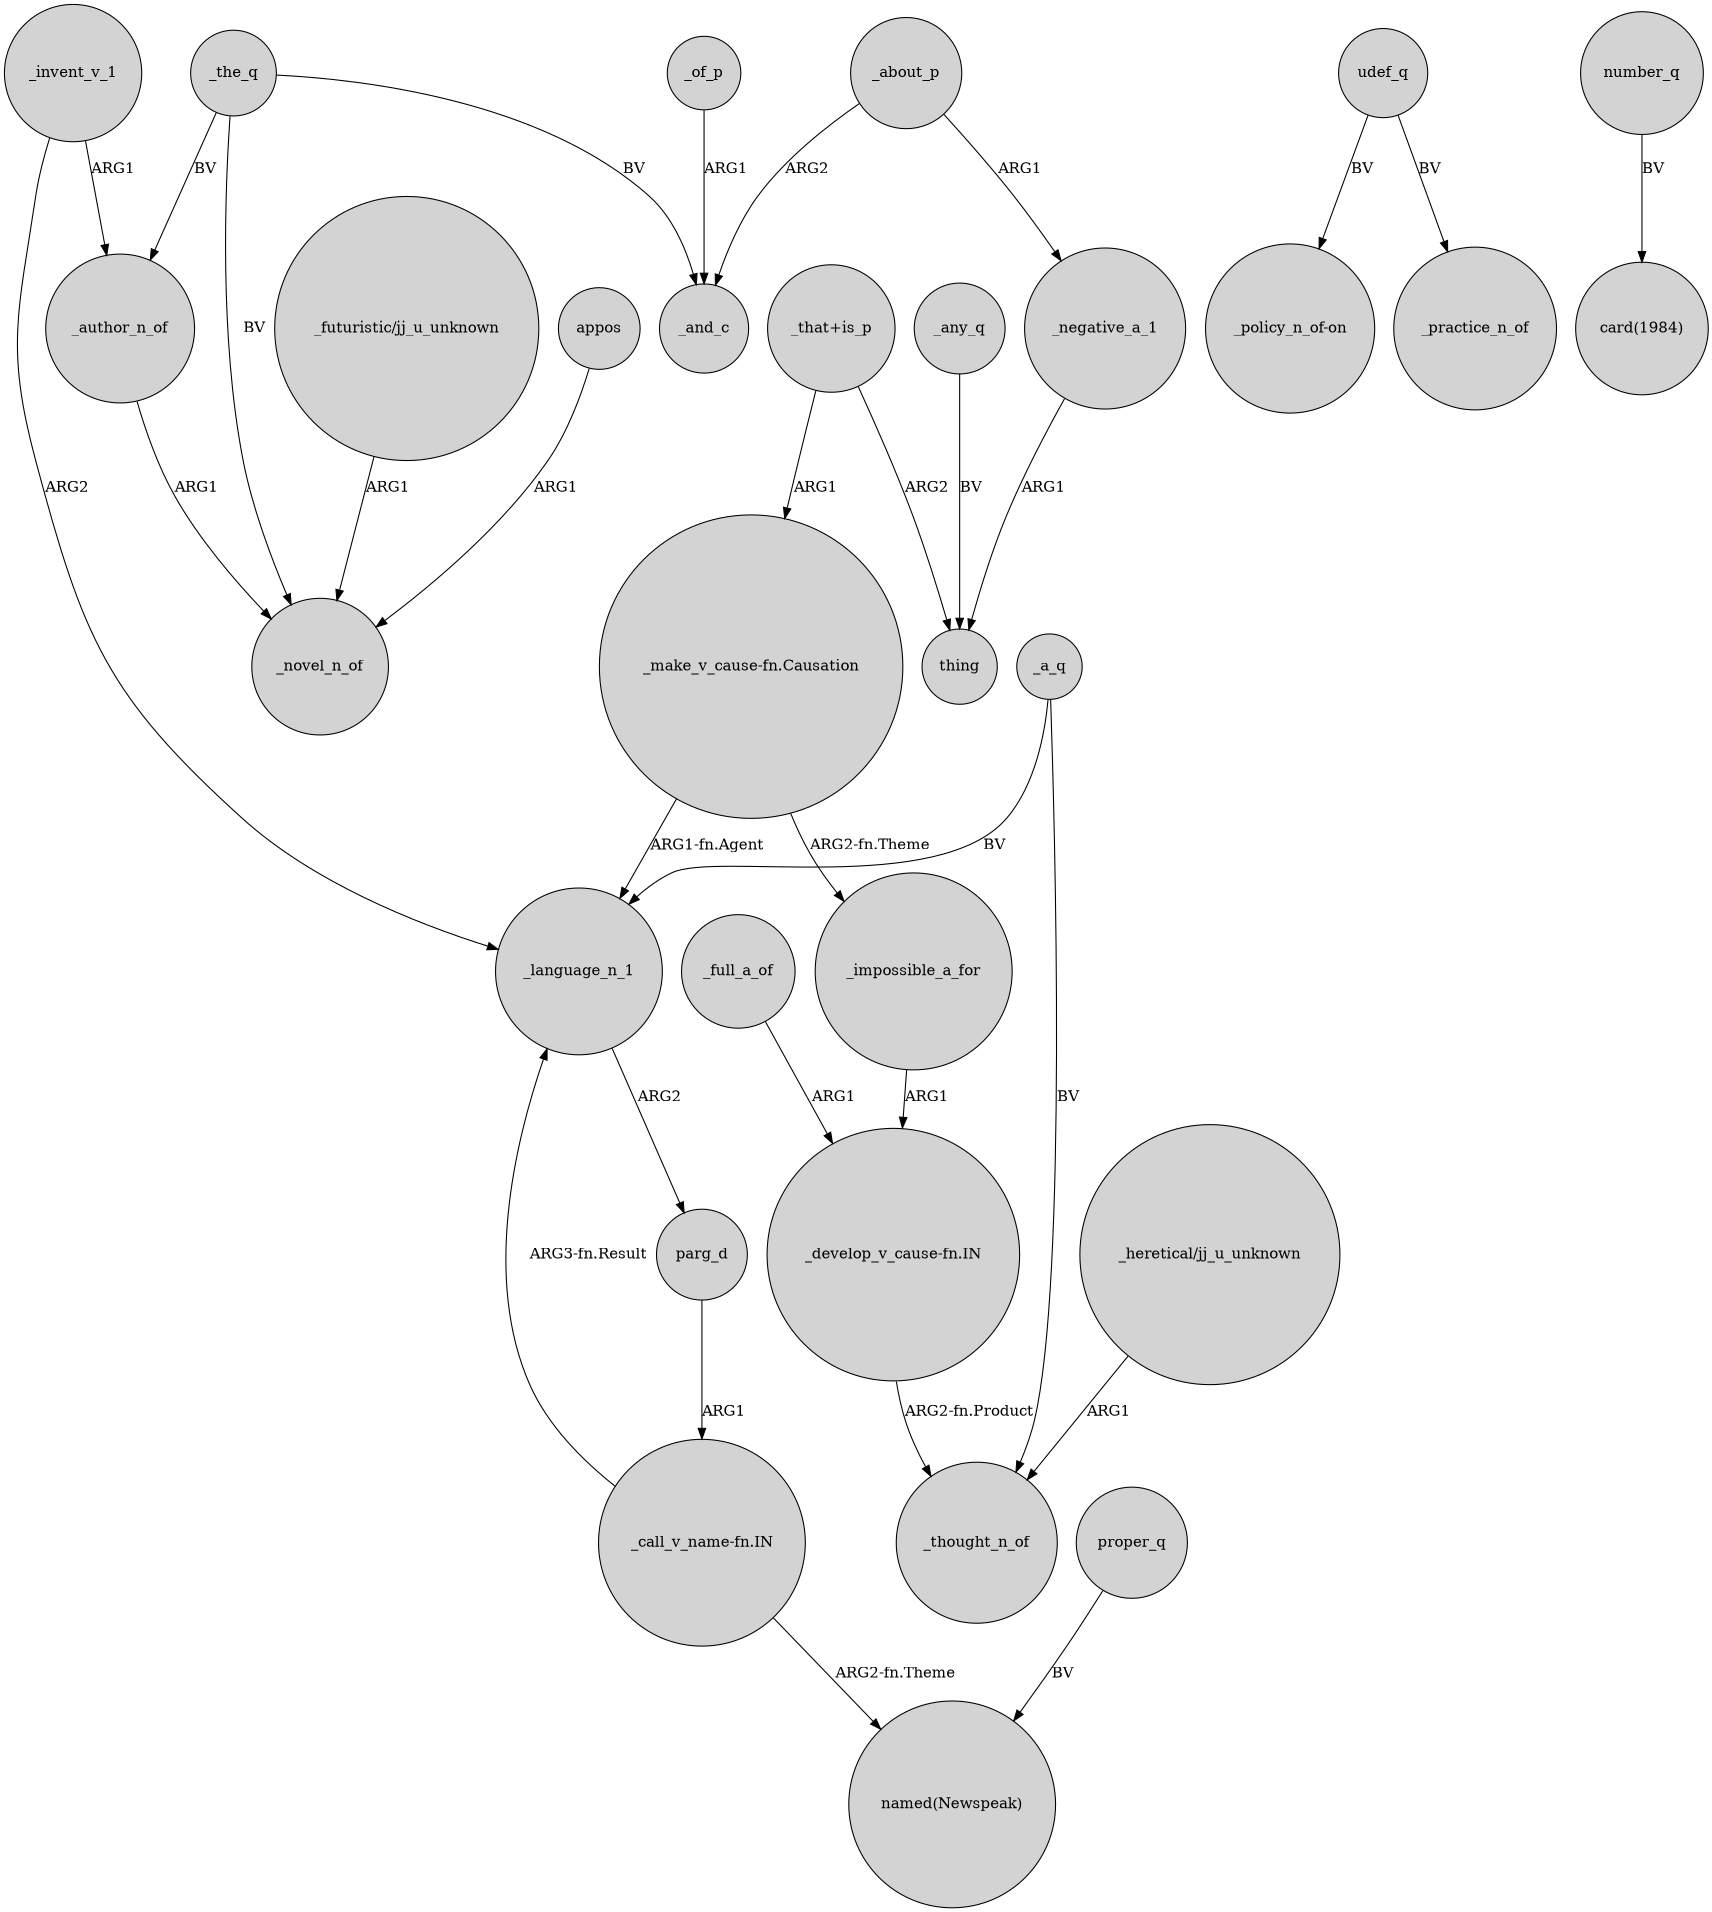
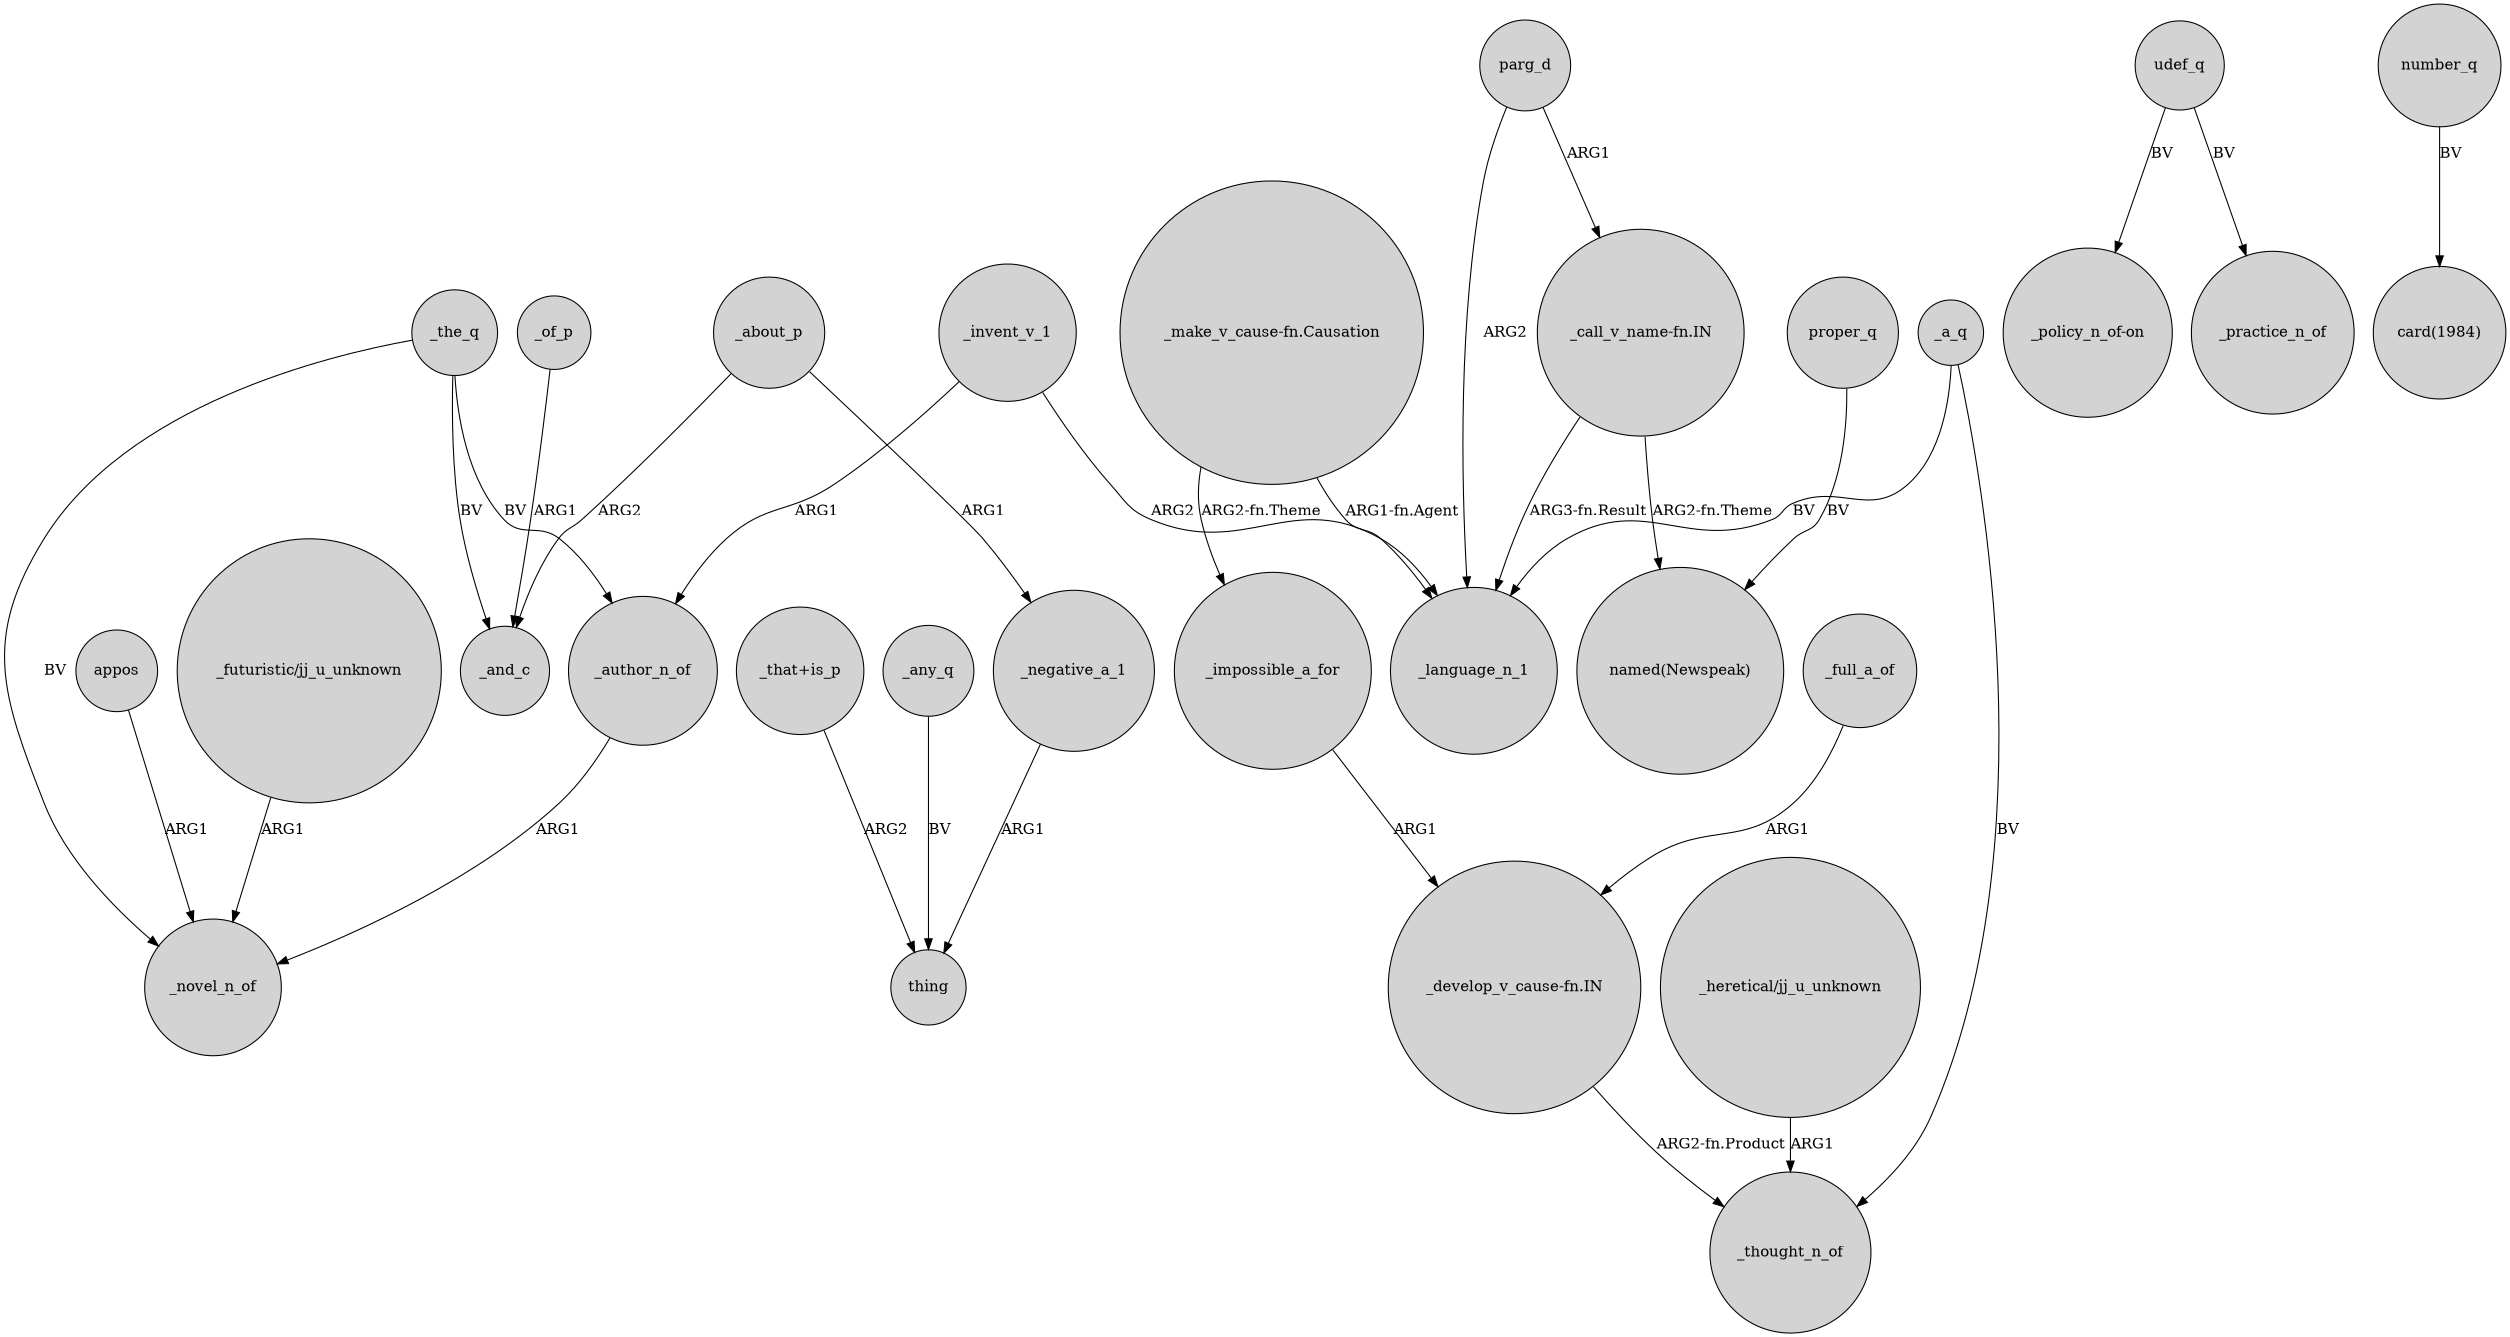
(801, 449) -> none
(646, 1126) -> (1466, 340)
